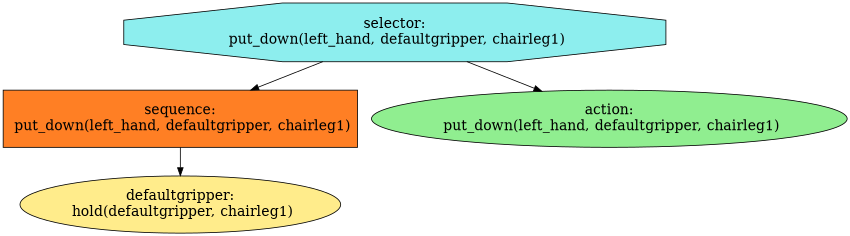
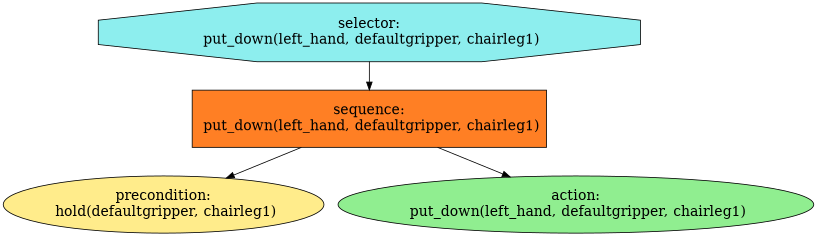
(501, 75) -> (470, 161)
(180, 205) -> (164, 205)
